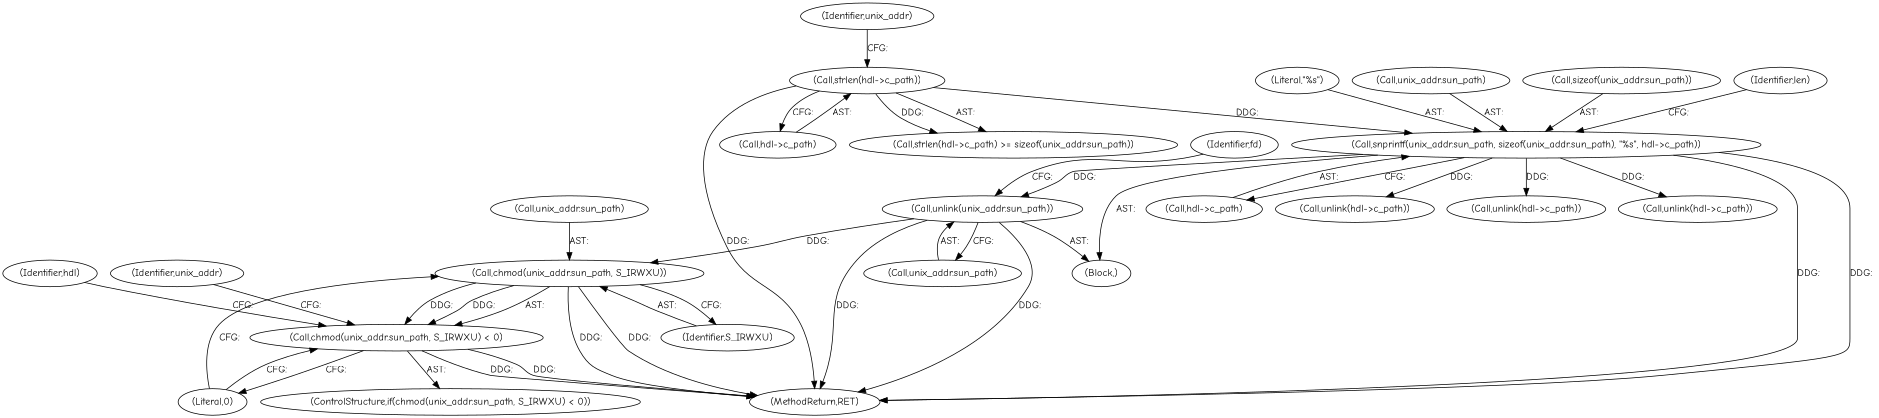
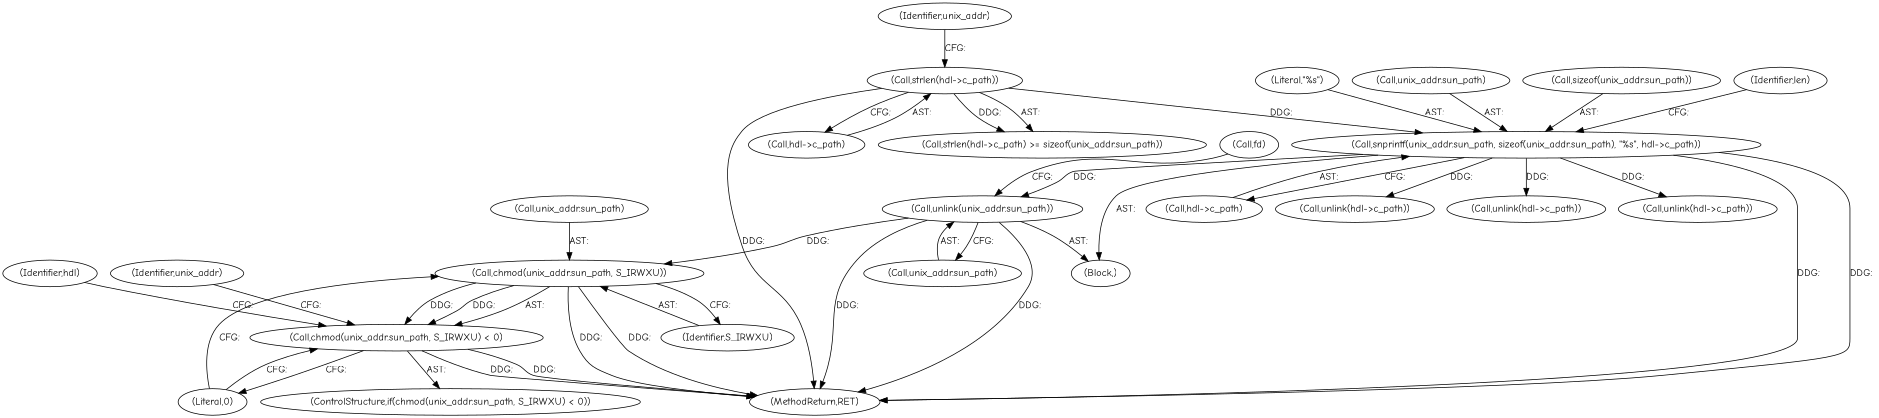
(1234, 145) -> (1249, 145)
